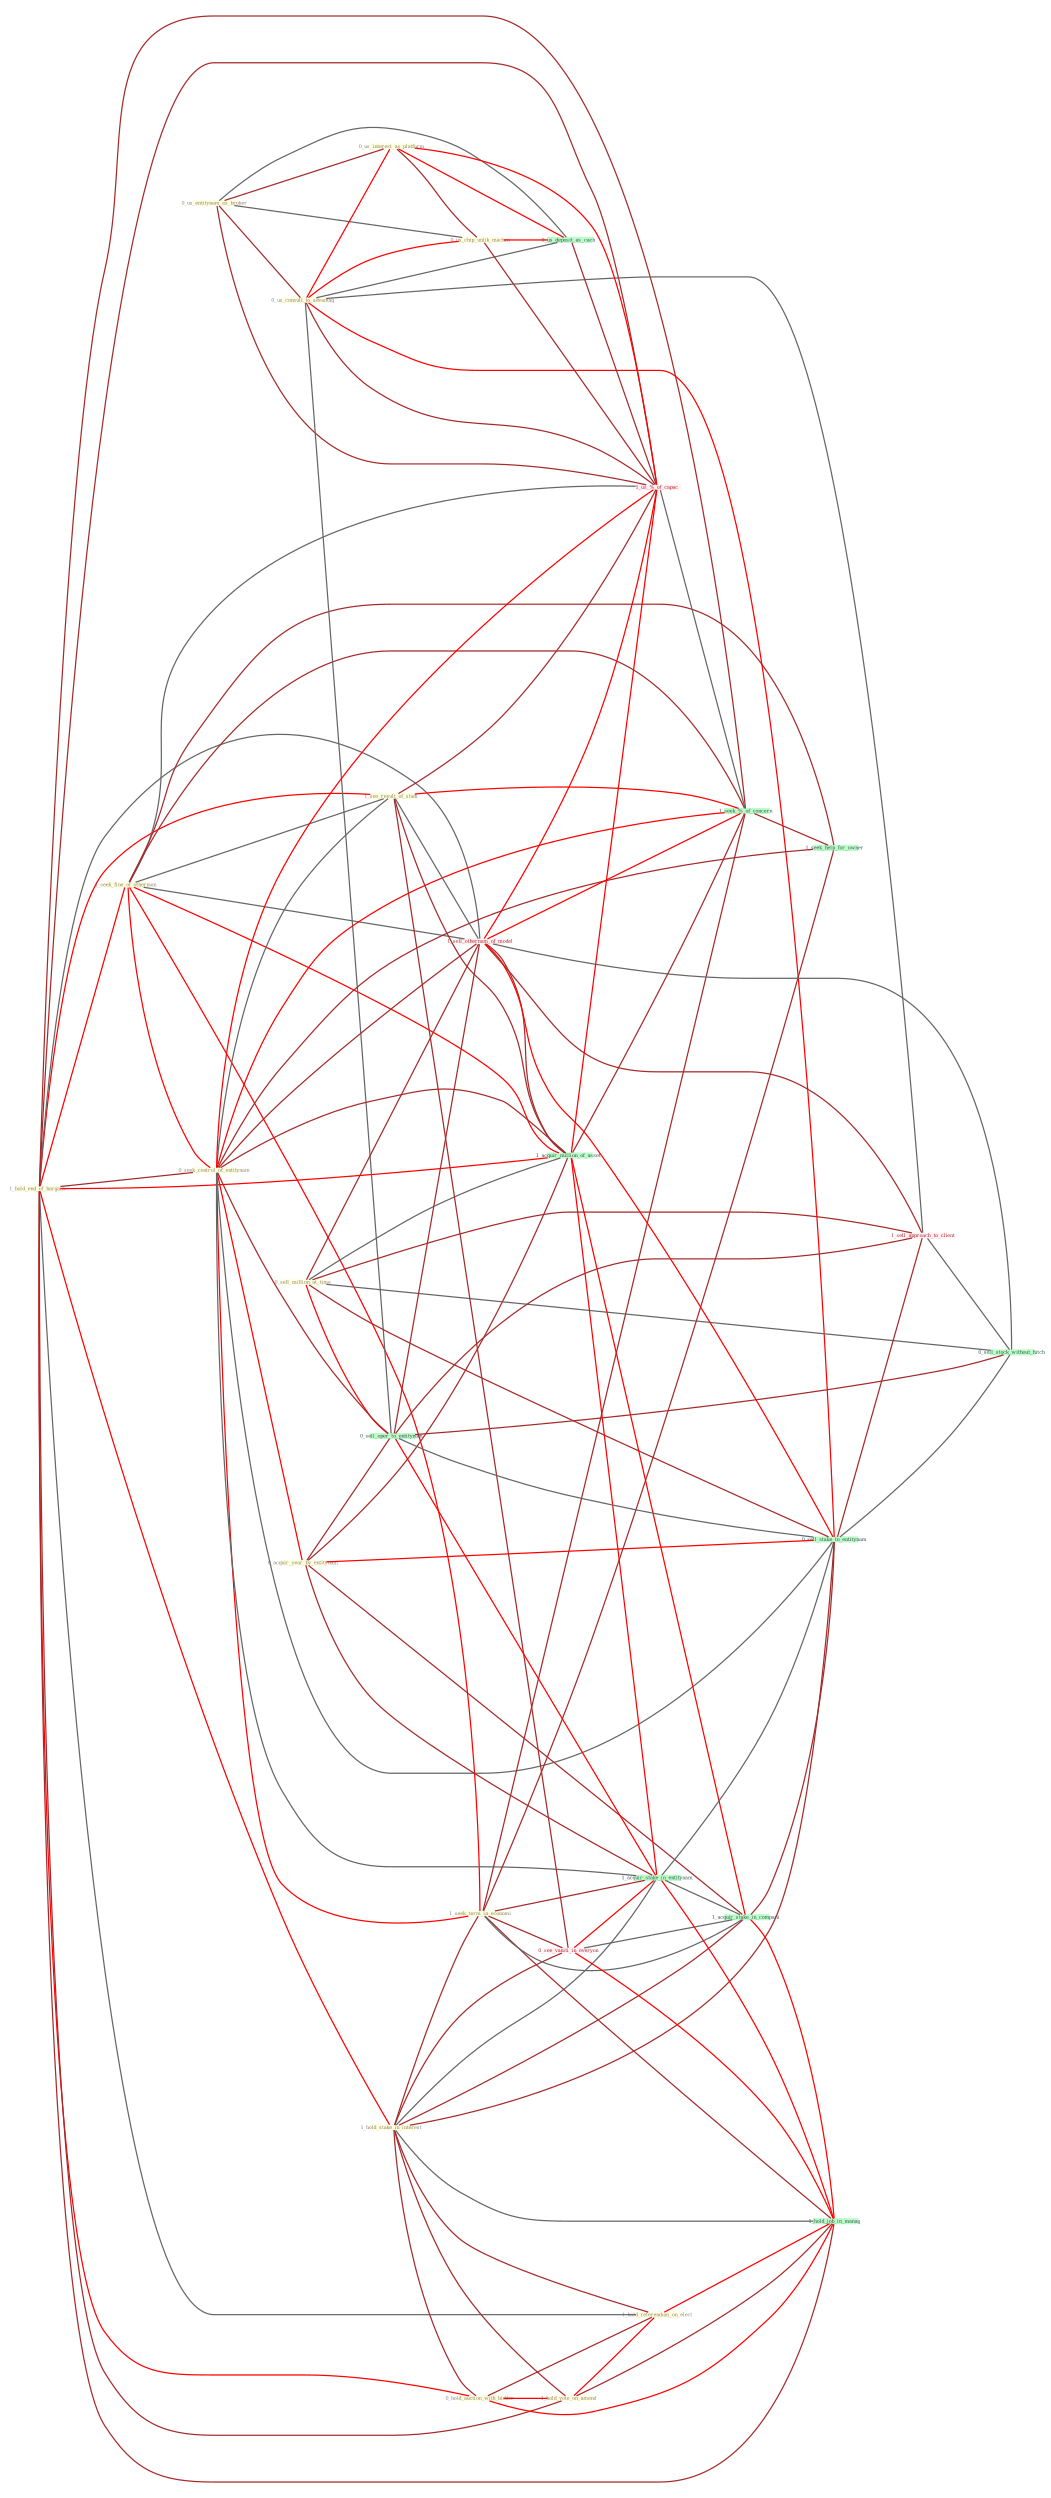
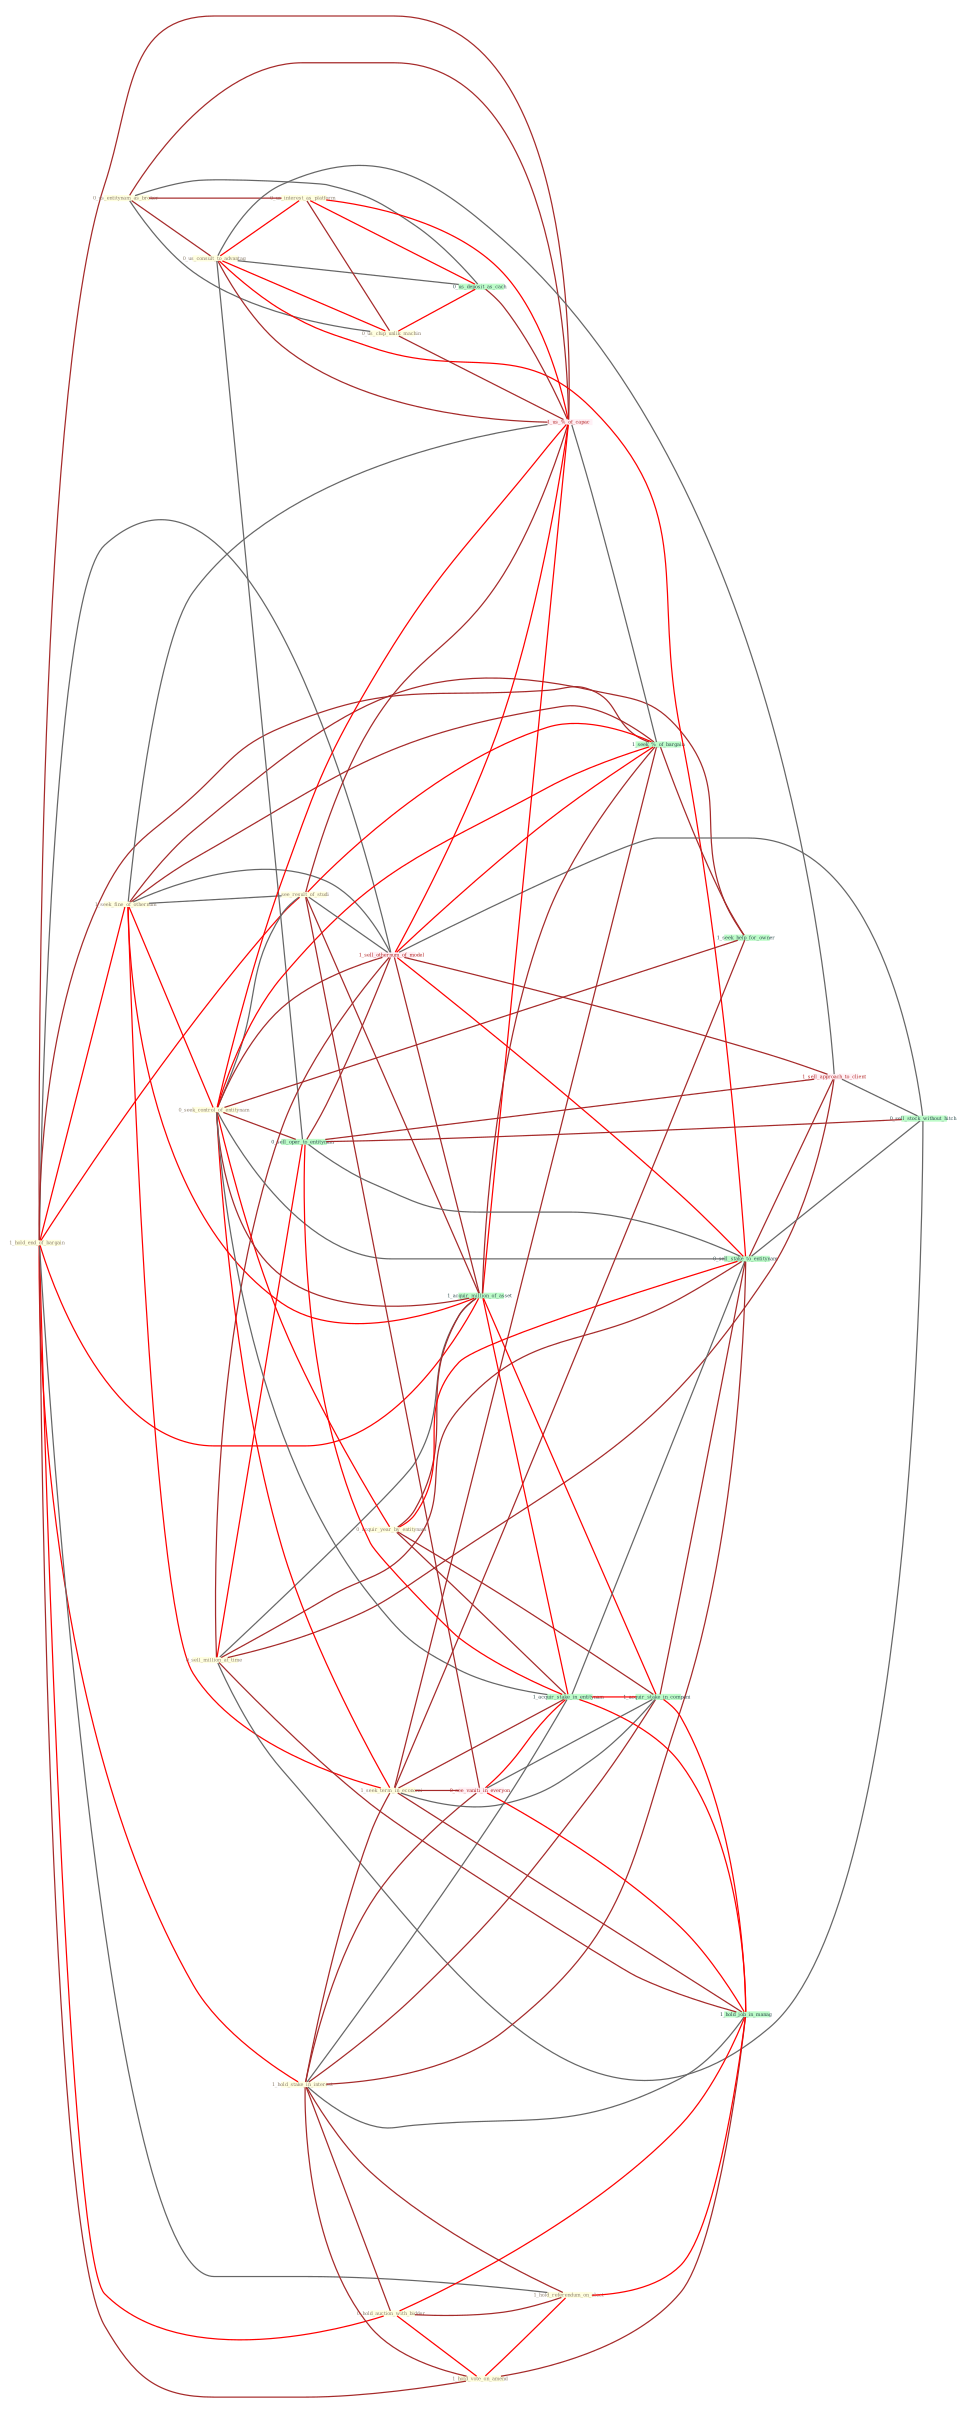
(747, 811) -> (658, 744)
(127, 1179) -> none
(348, 1499) -> none
(703, 1897) -> (614, 1697)
(78, 2319) -> (446, 1857)
